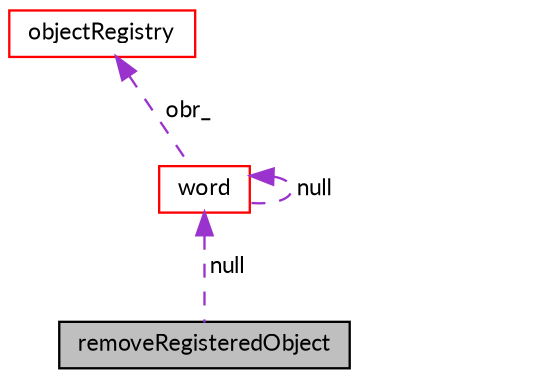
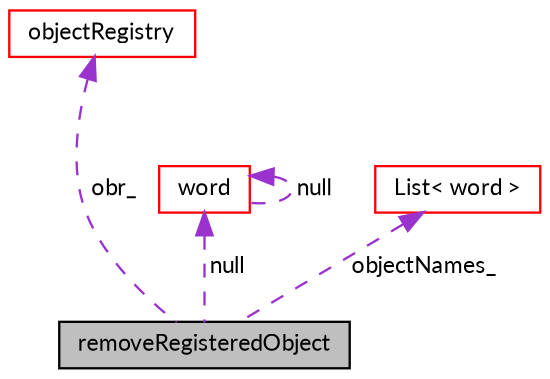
(160, 121) -> (88, 216)
none -> (458, 189)
